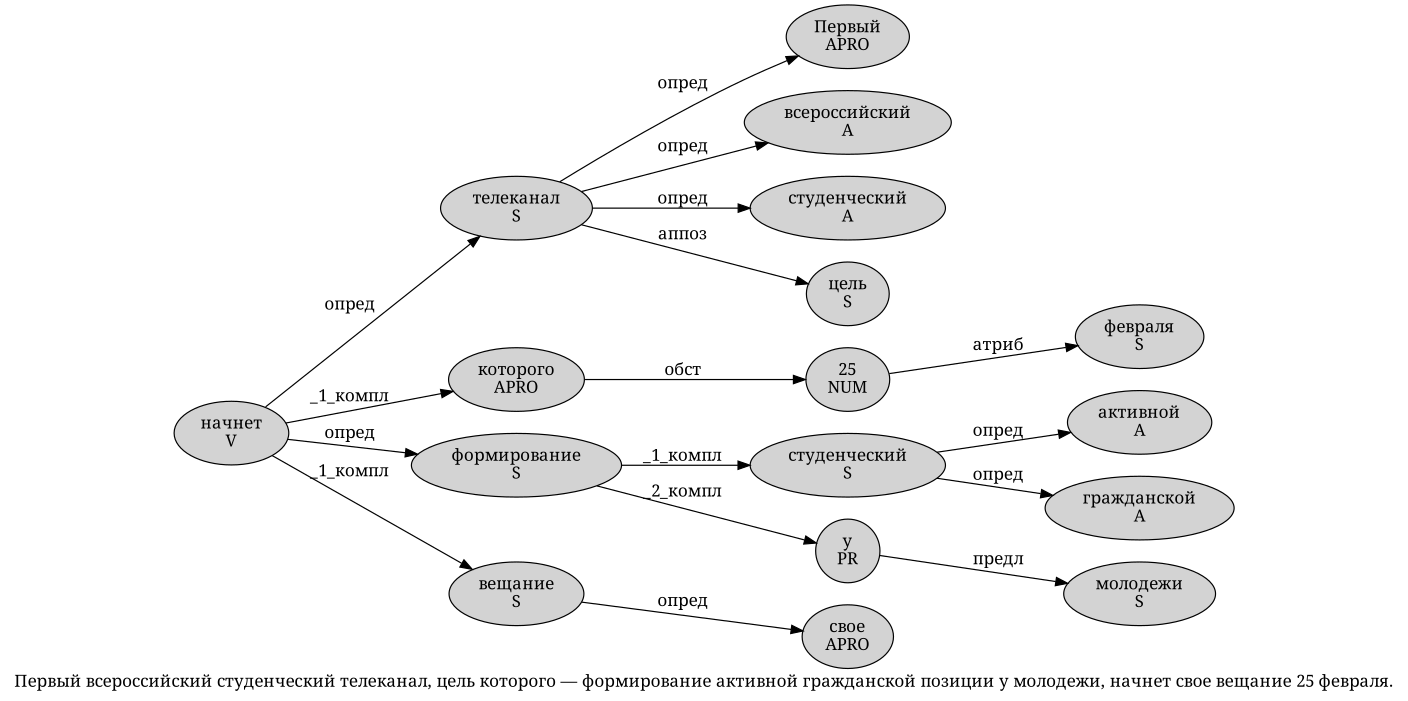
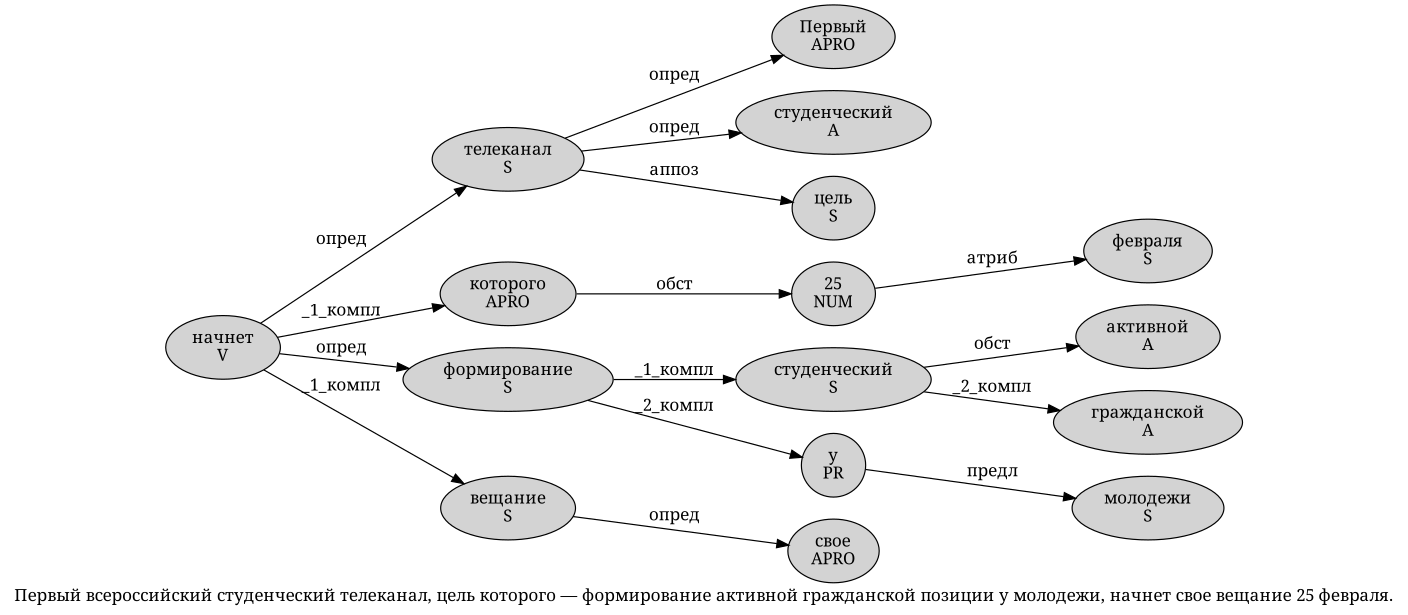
(848, 122) -> none
(998, 431) -> (992, 344)
(998, 475) -> (992, 387)
